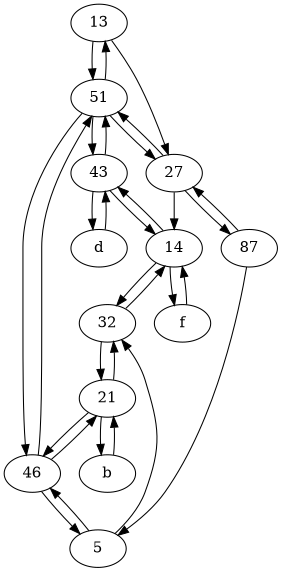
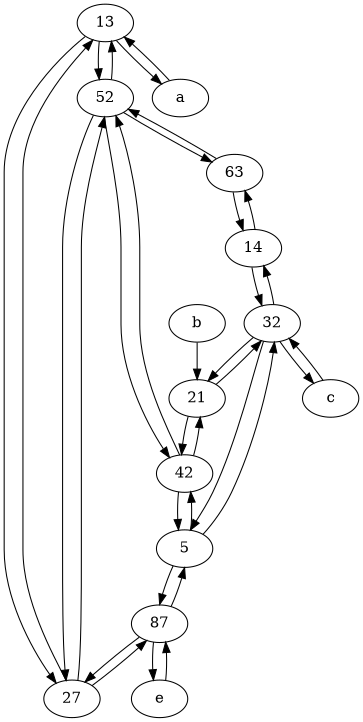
(99, 98) -> (105, 98)
none -> (180, 98)
(99, 173) -> (235, 173)
(174, 206) -> (23, 359)
(99, 248) -> none
(183, 323) -> none
none -> (331, 398)
(100, 431) -> none
none -> (236, 434)
(32, 474) -> (185, 474)
none -> (167, 580)
none -> (160, 699)
